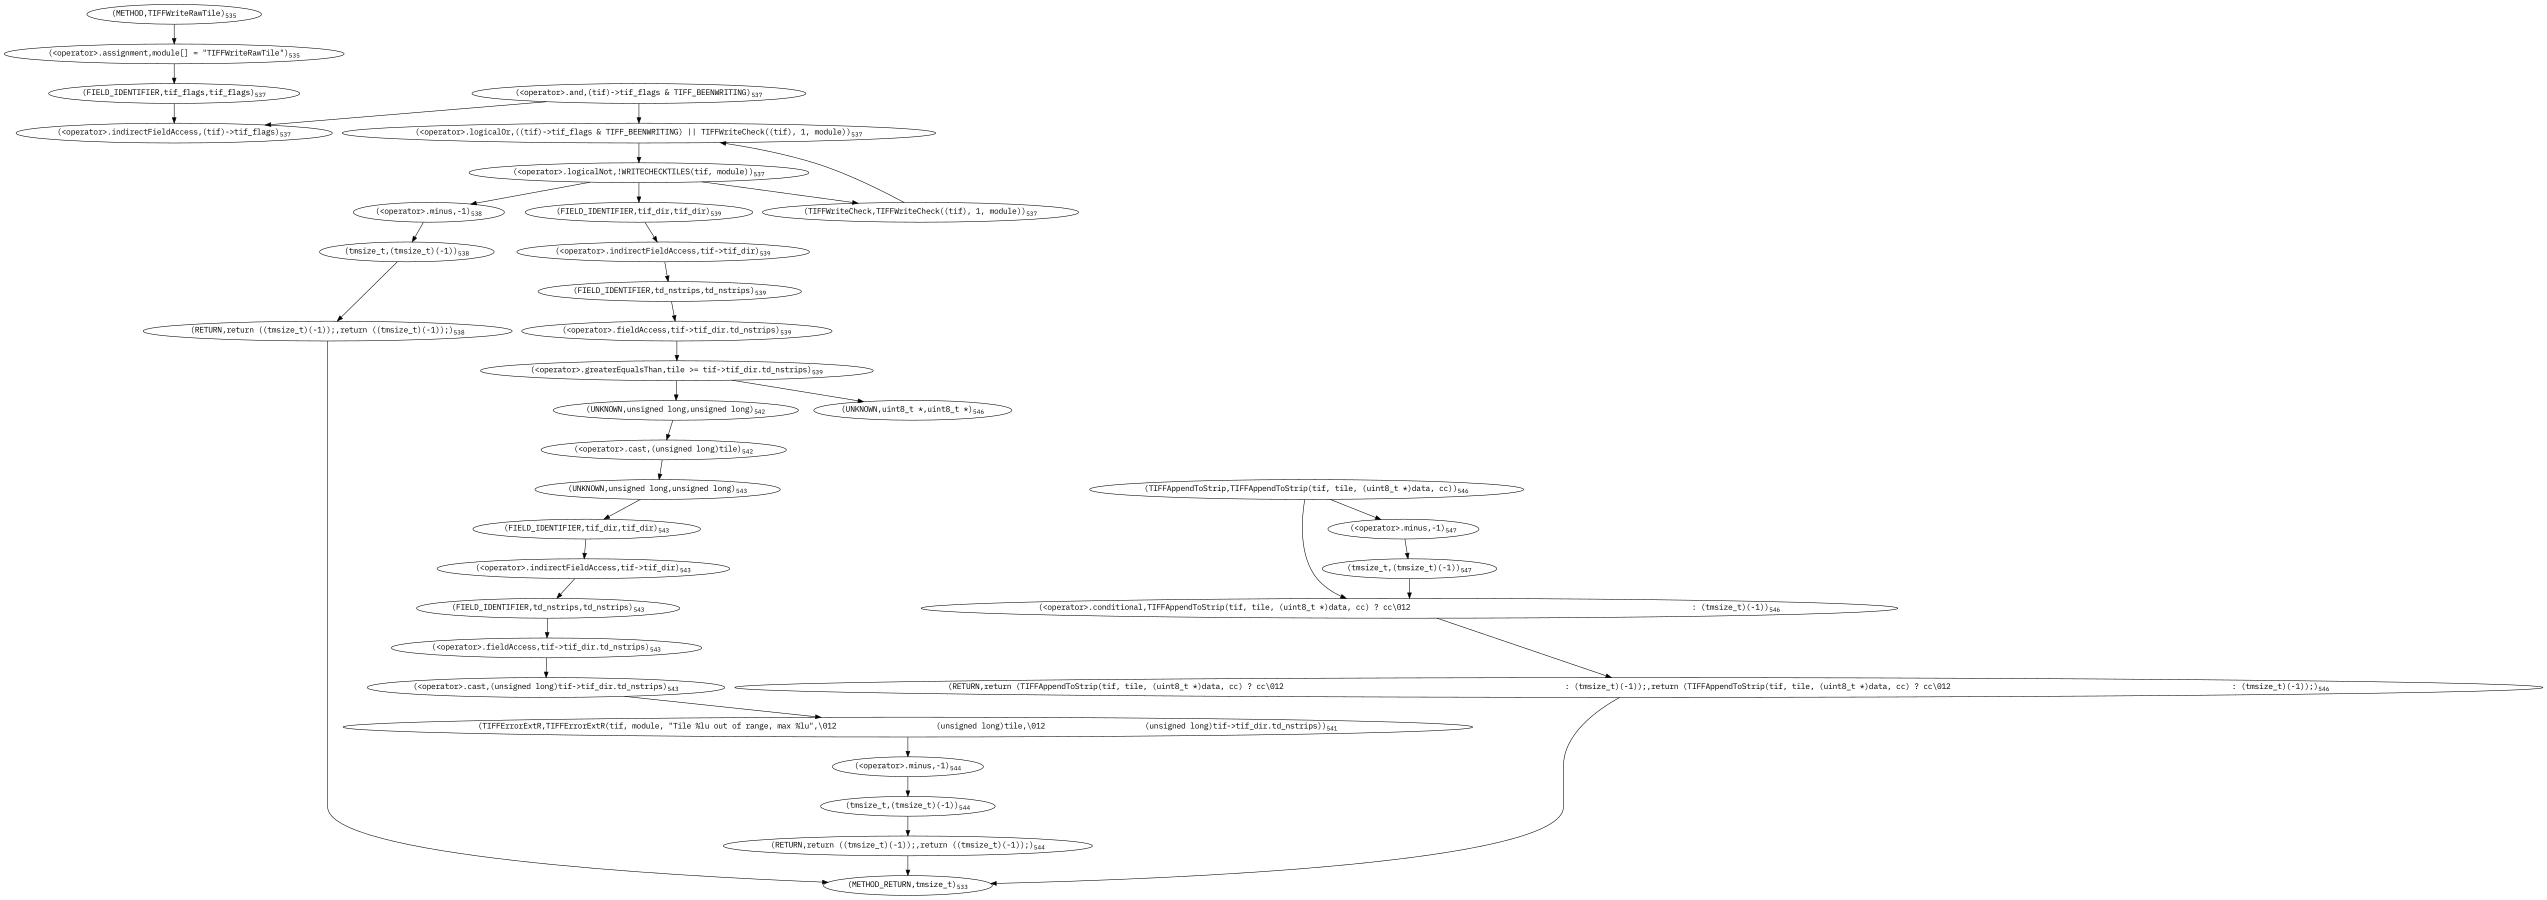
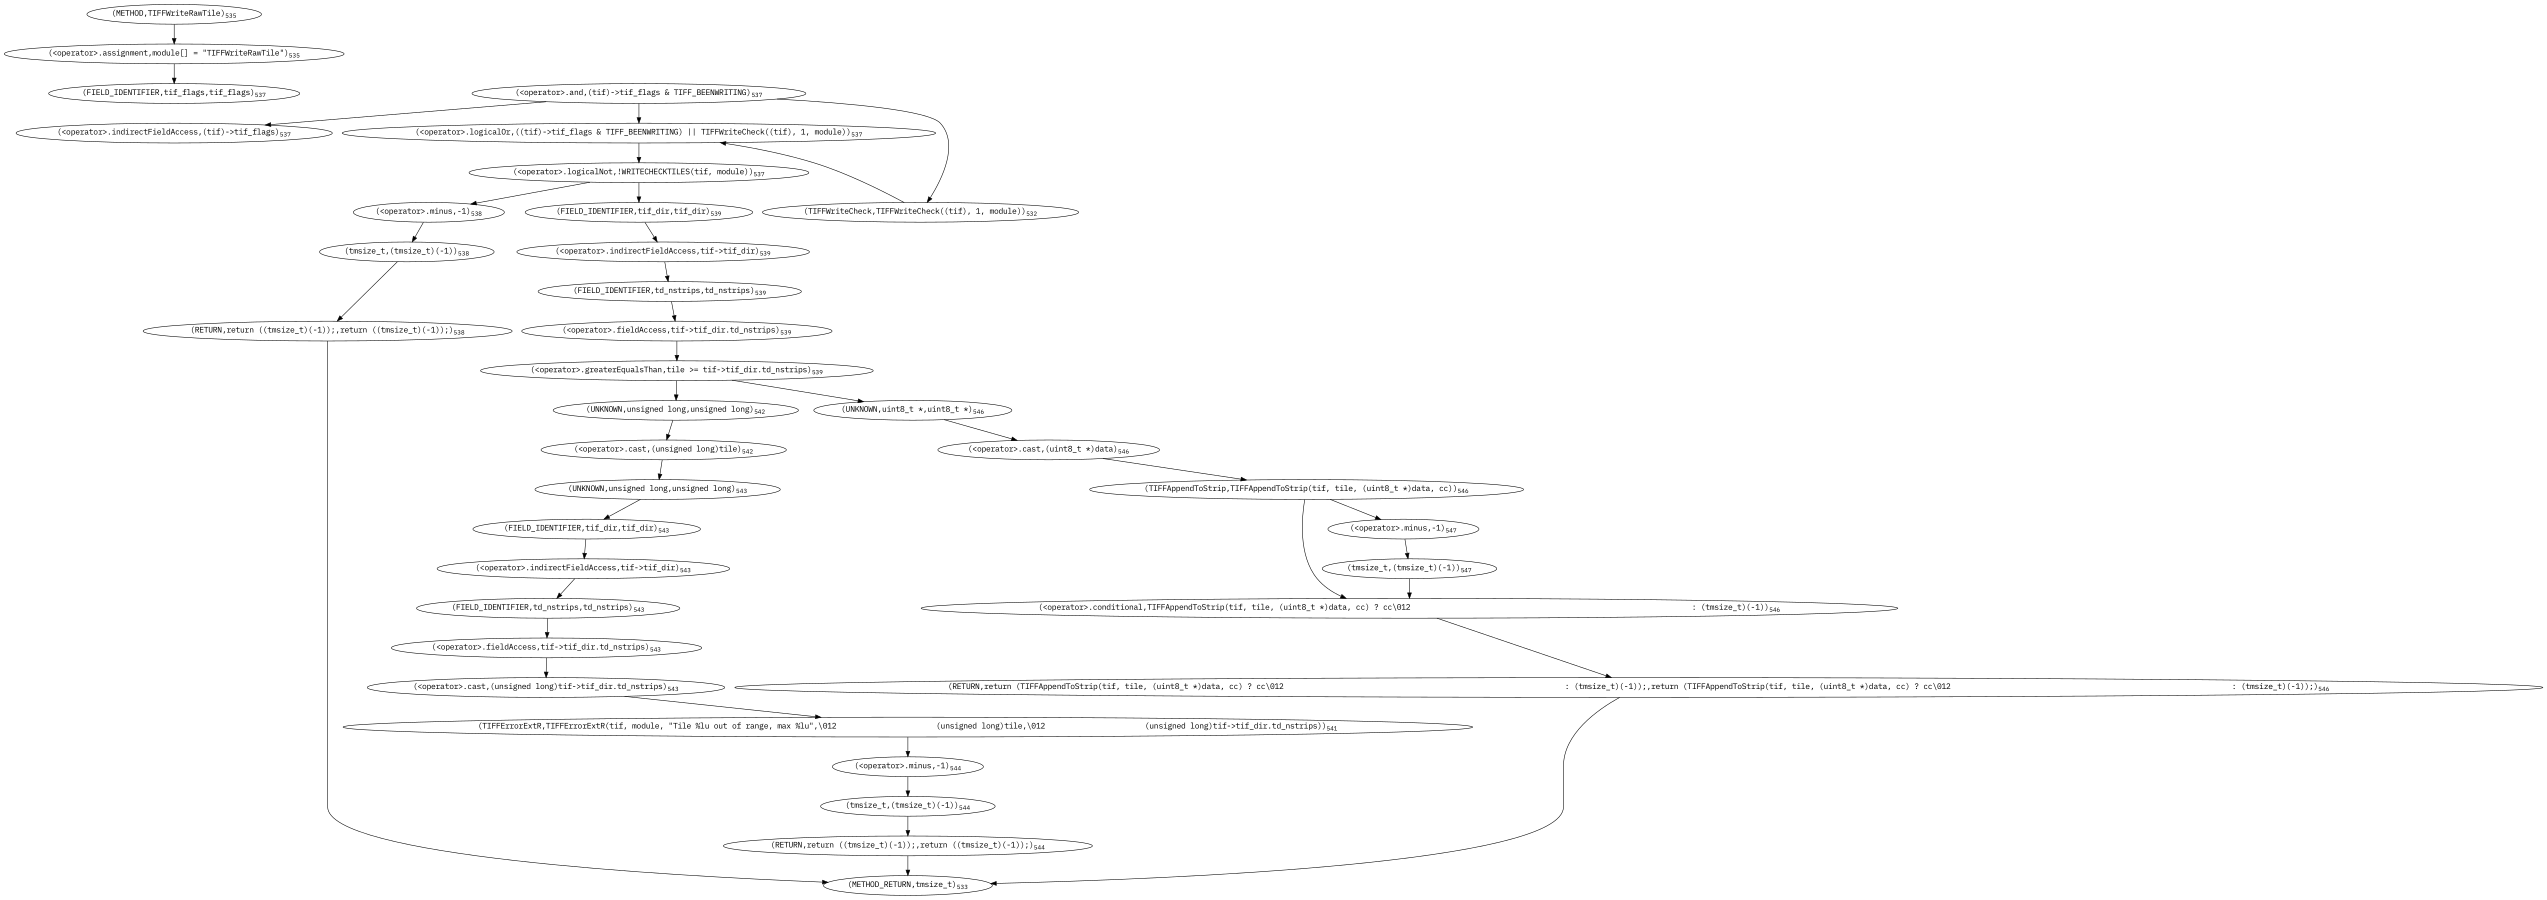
(174, 111) -> none
(777, 192) -> (900, 111)
(1032, 211) -> (1032, 211)
none -> (1049, 450)
